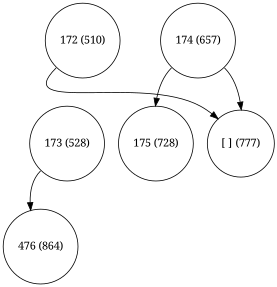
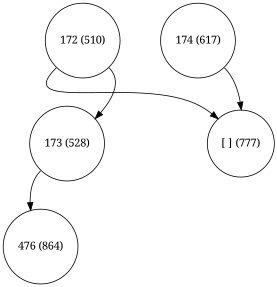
(198, 41) -> (198, 41)
none -> (115, 88)
(156, 144) -> none
